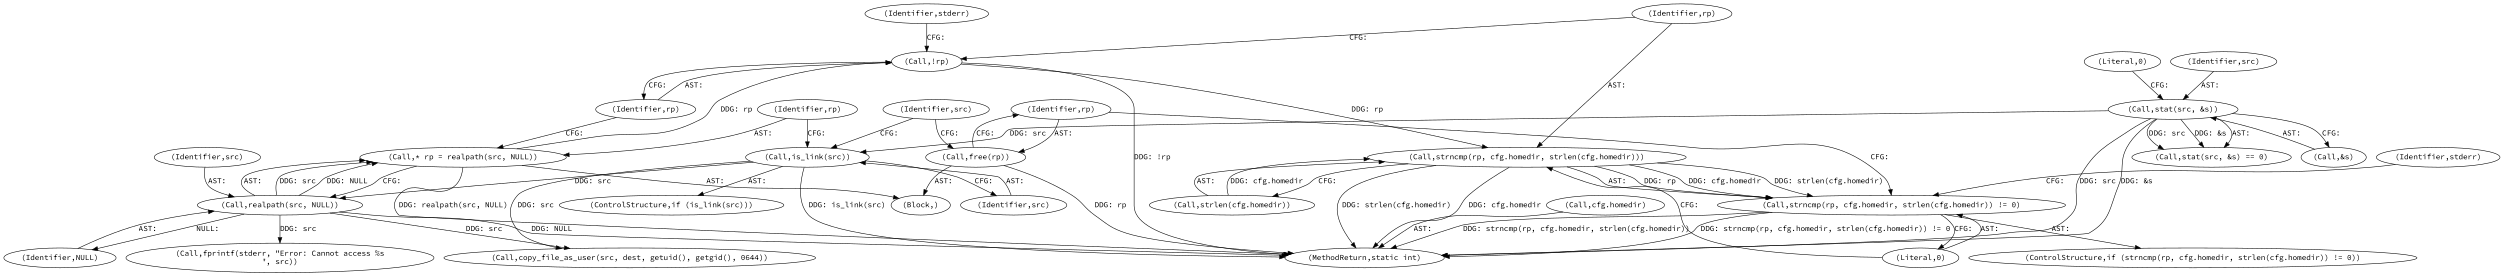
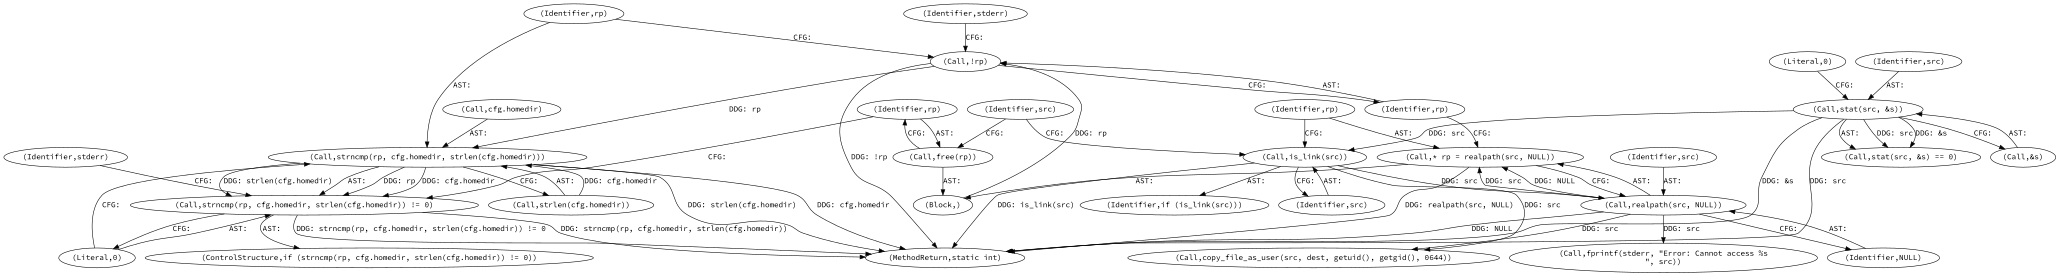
(705, 116) -> (1070, 137)
(672, 205) -> (1174, 205)
(1470, 215) -> (467, 132)
(210, 229) -> (1791, 229)
(1137, 236) -> none
